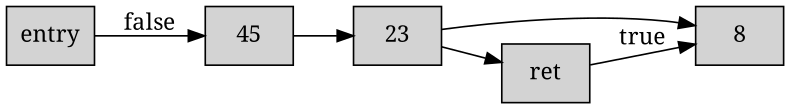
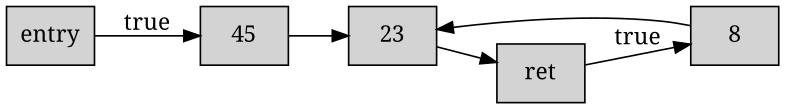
(560, 19) -> (572, 18)
(150, 24) -> (147, 24)
